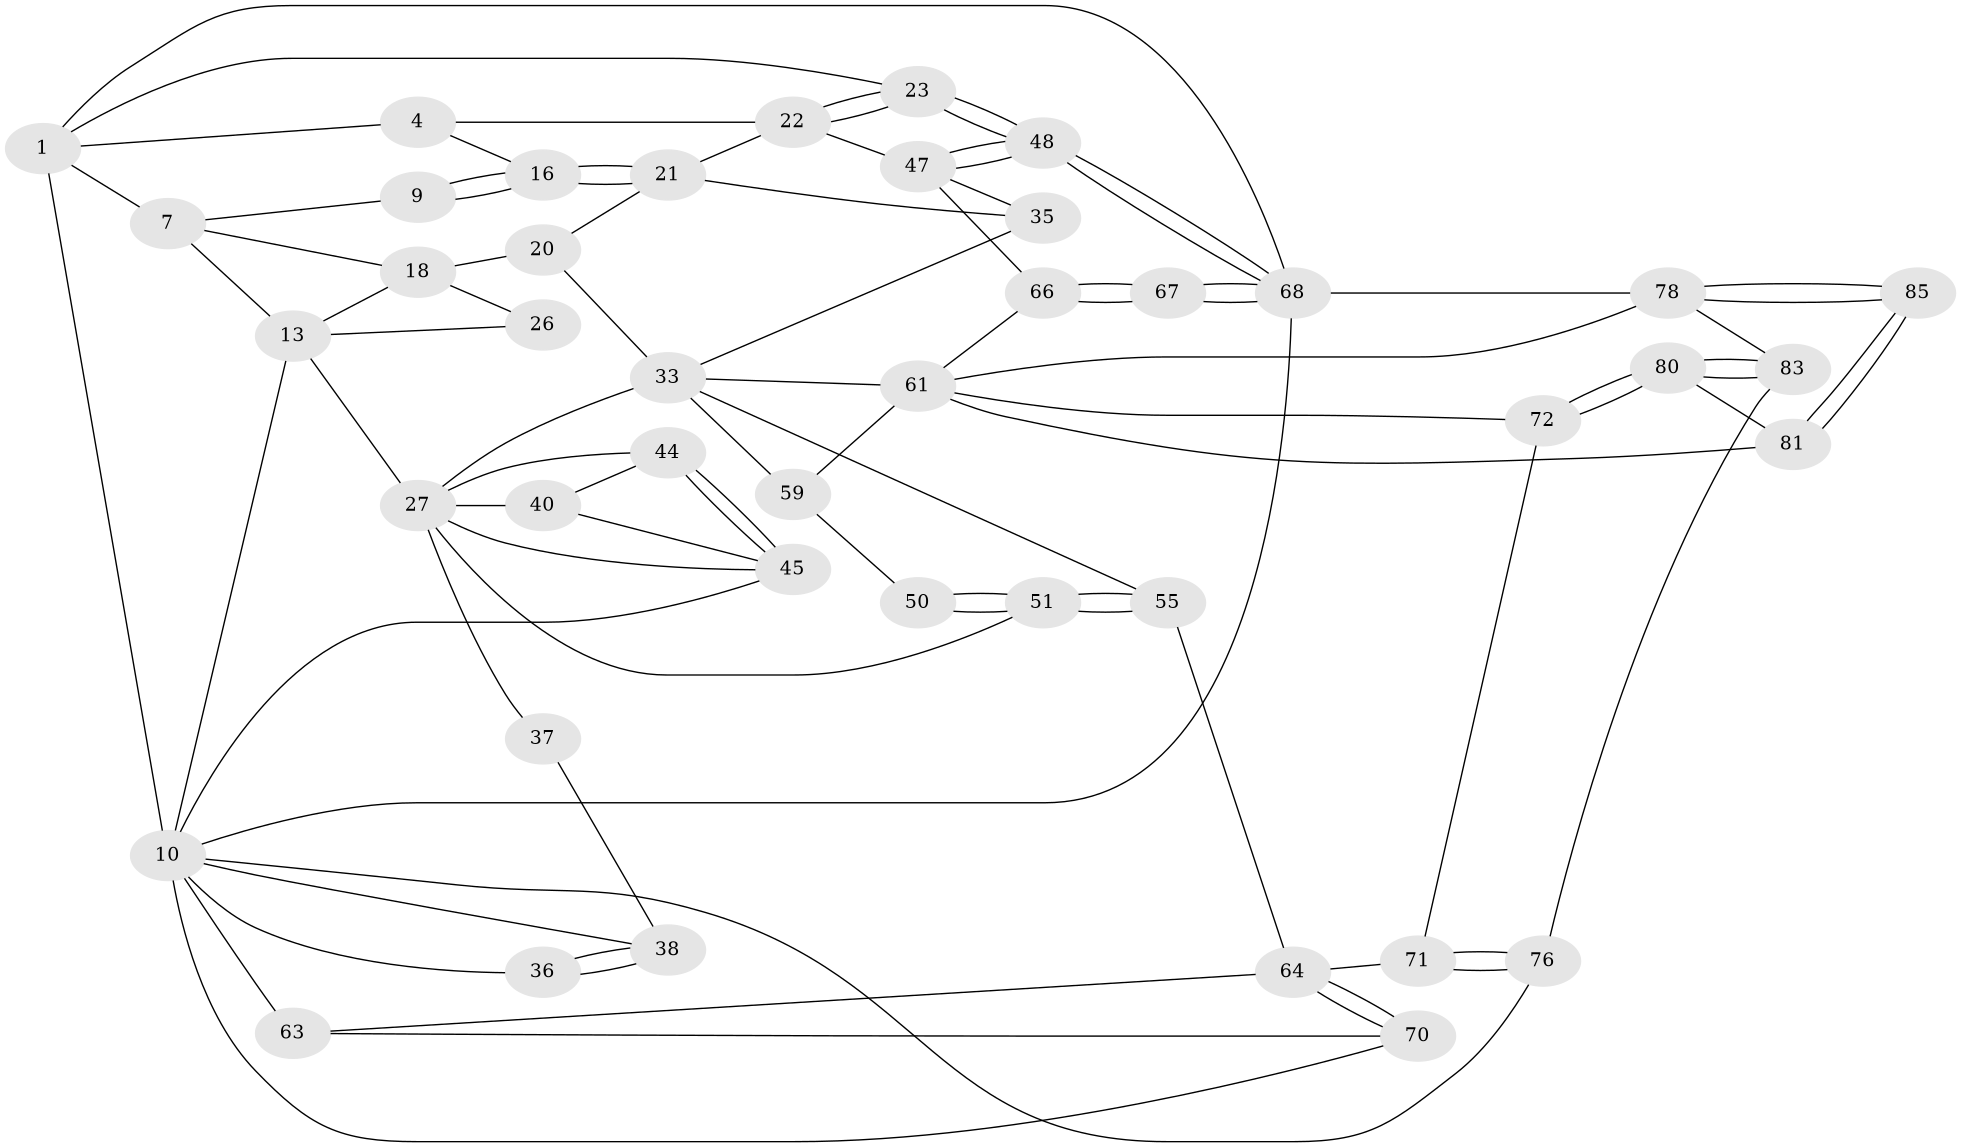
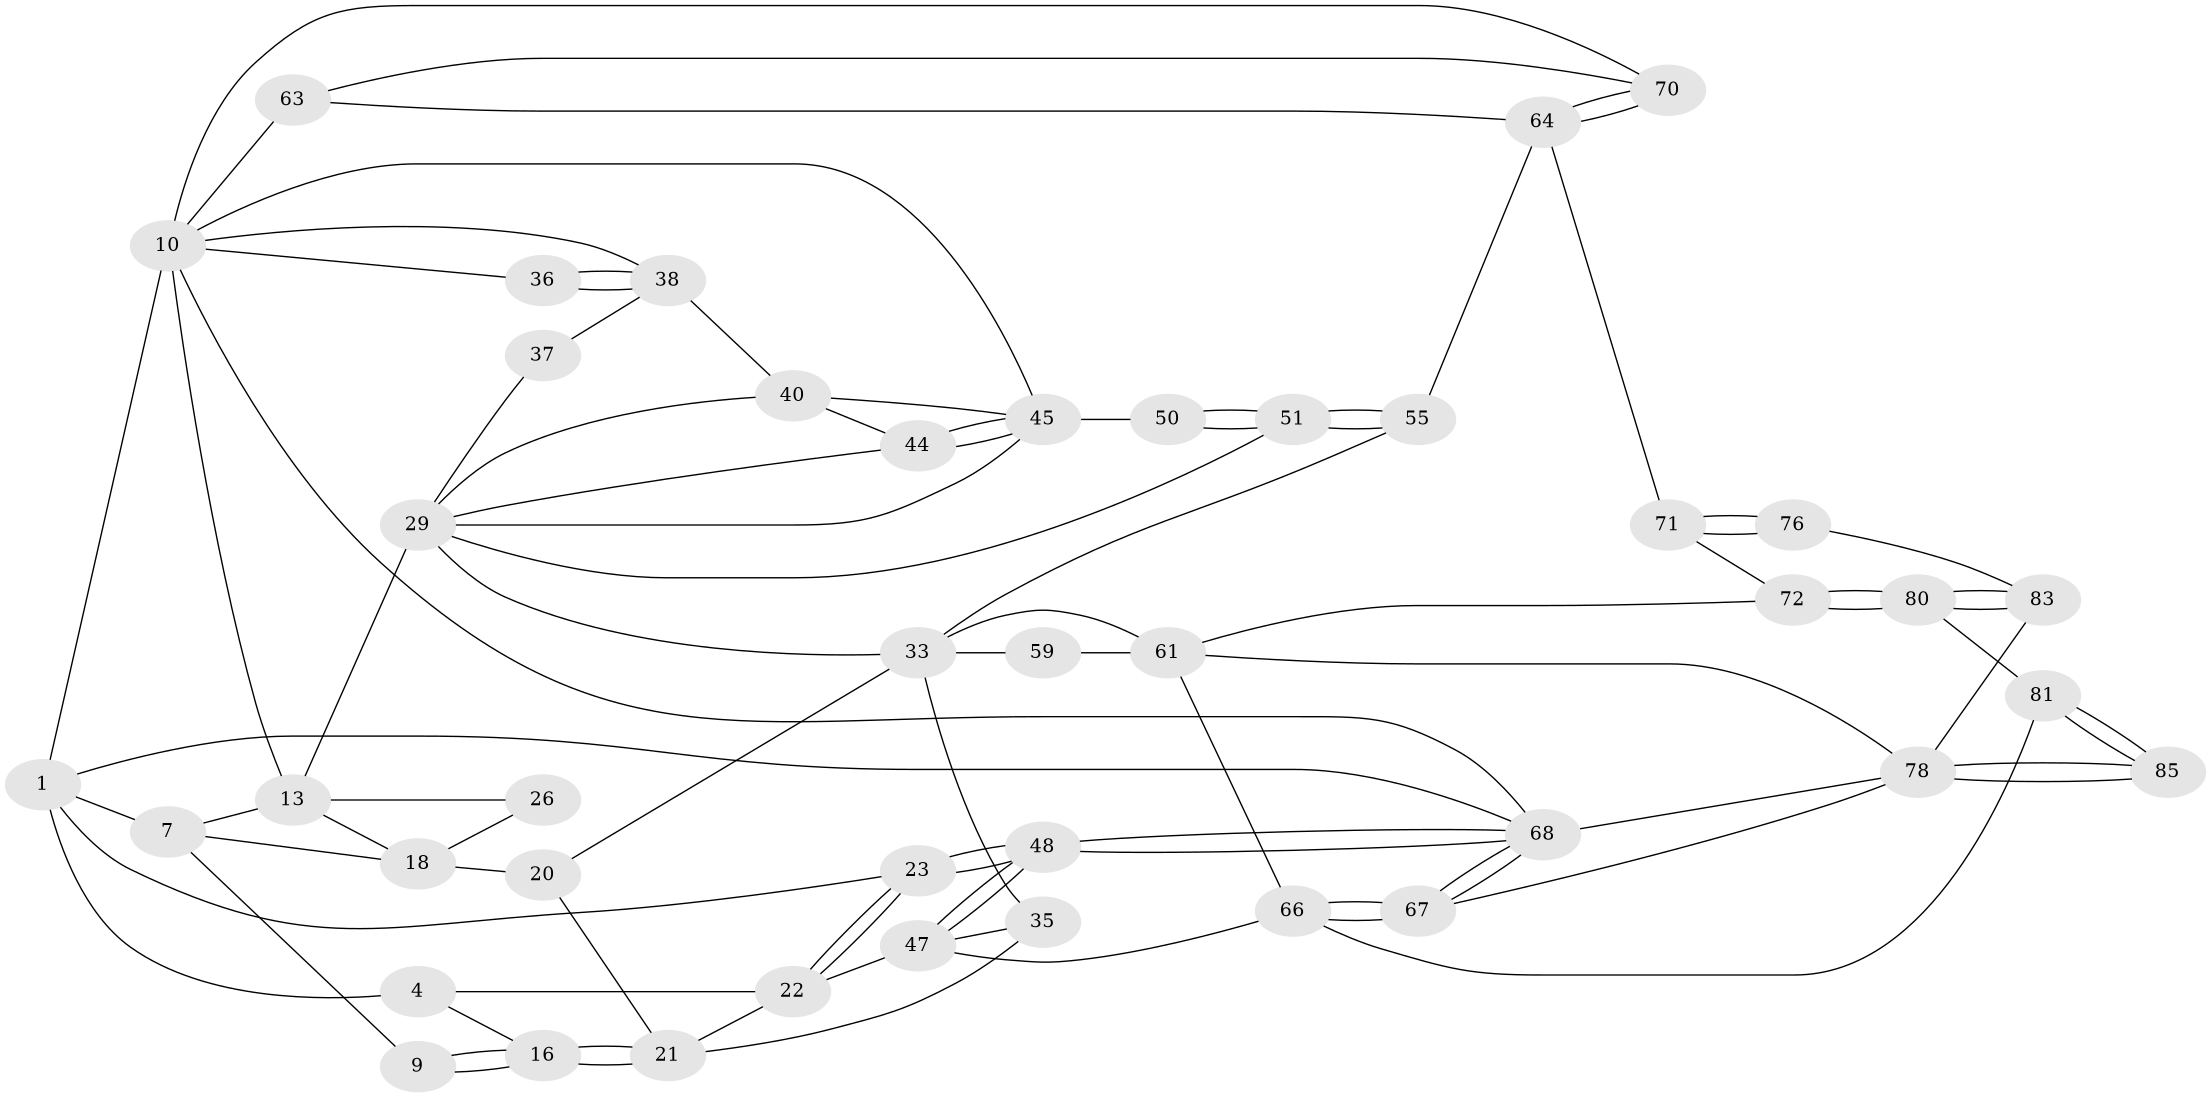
none -> (730, 338)
(1350, 463) -> (1740, 975)
(418, 506) -> (418, 525)
(856, 549) -> (1106, 419)
none -> (1671, 850)
(897, 1022) -> none
